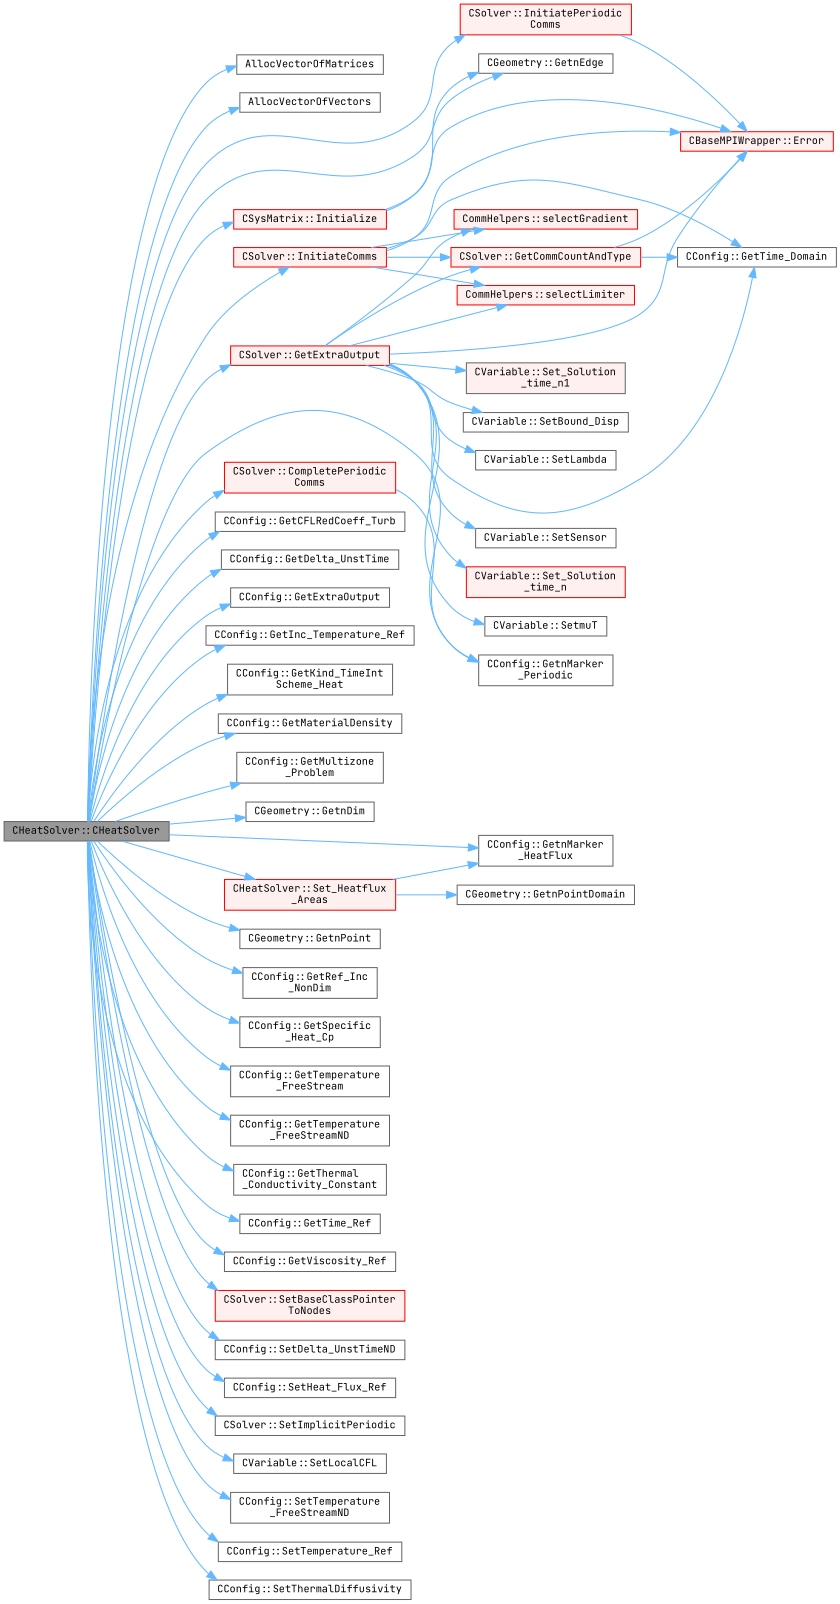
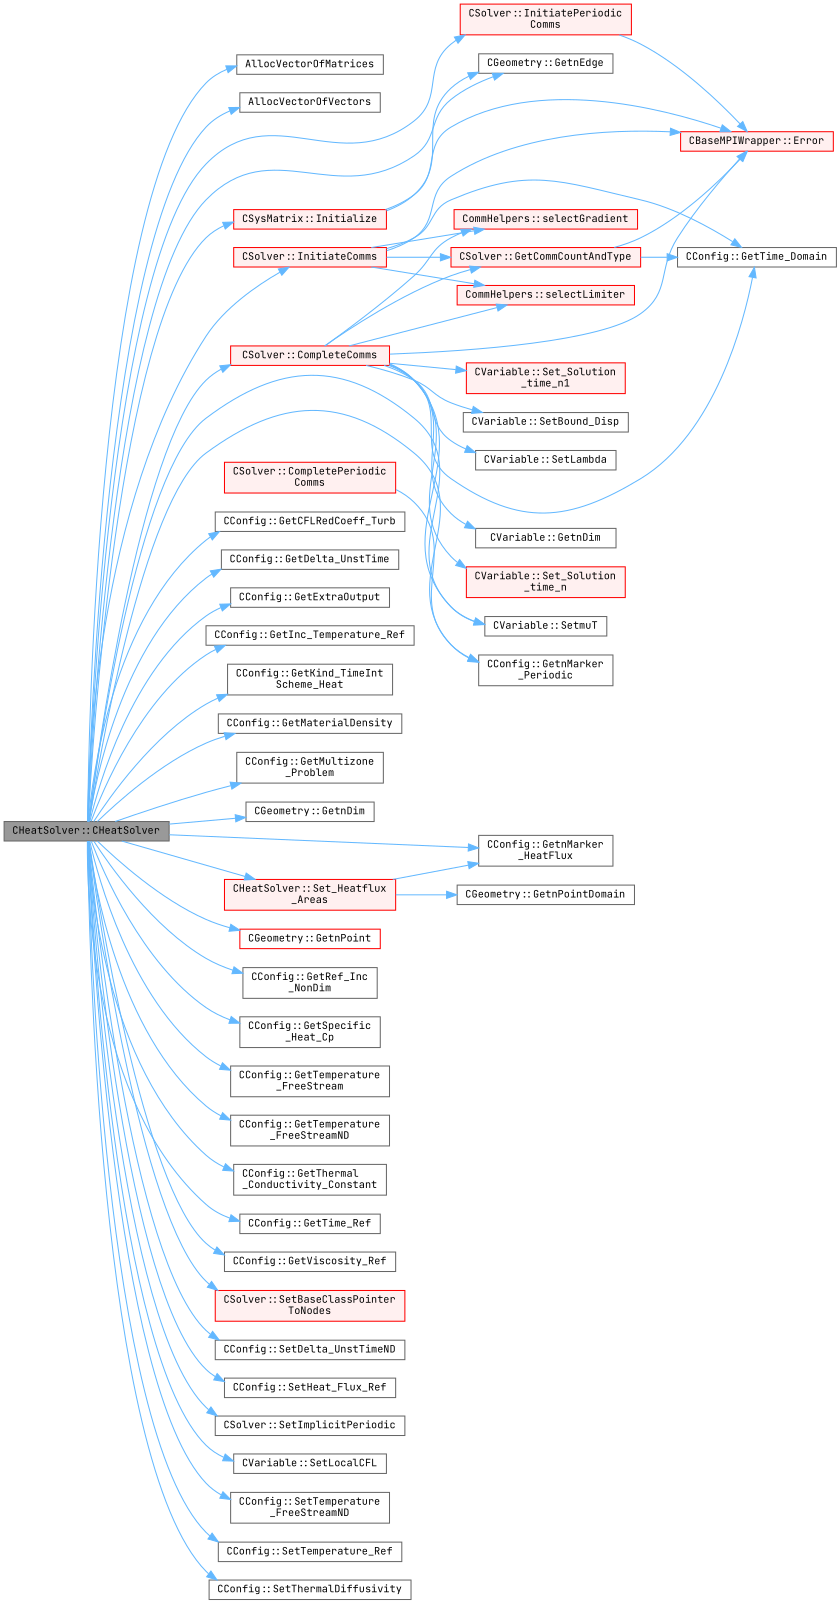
(310, 356) -> (310, 356)
(546, 378) -> (546, 378)
(546, 538) -> (546, 538)
(153, 572) -> (220, 408)
(310, 939) -> (310, 939)
